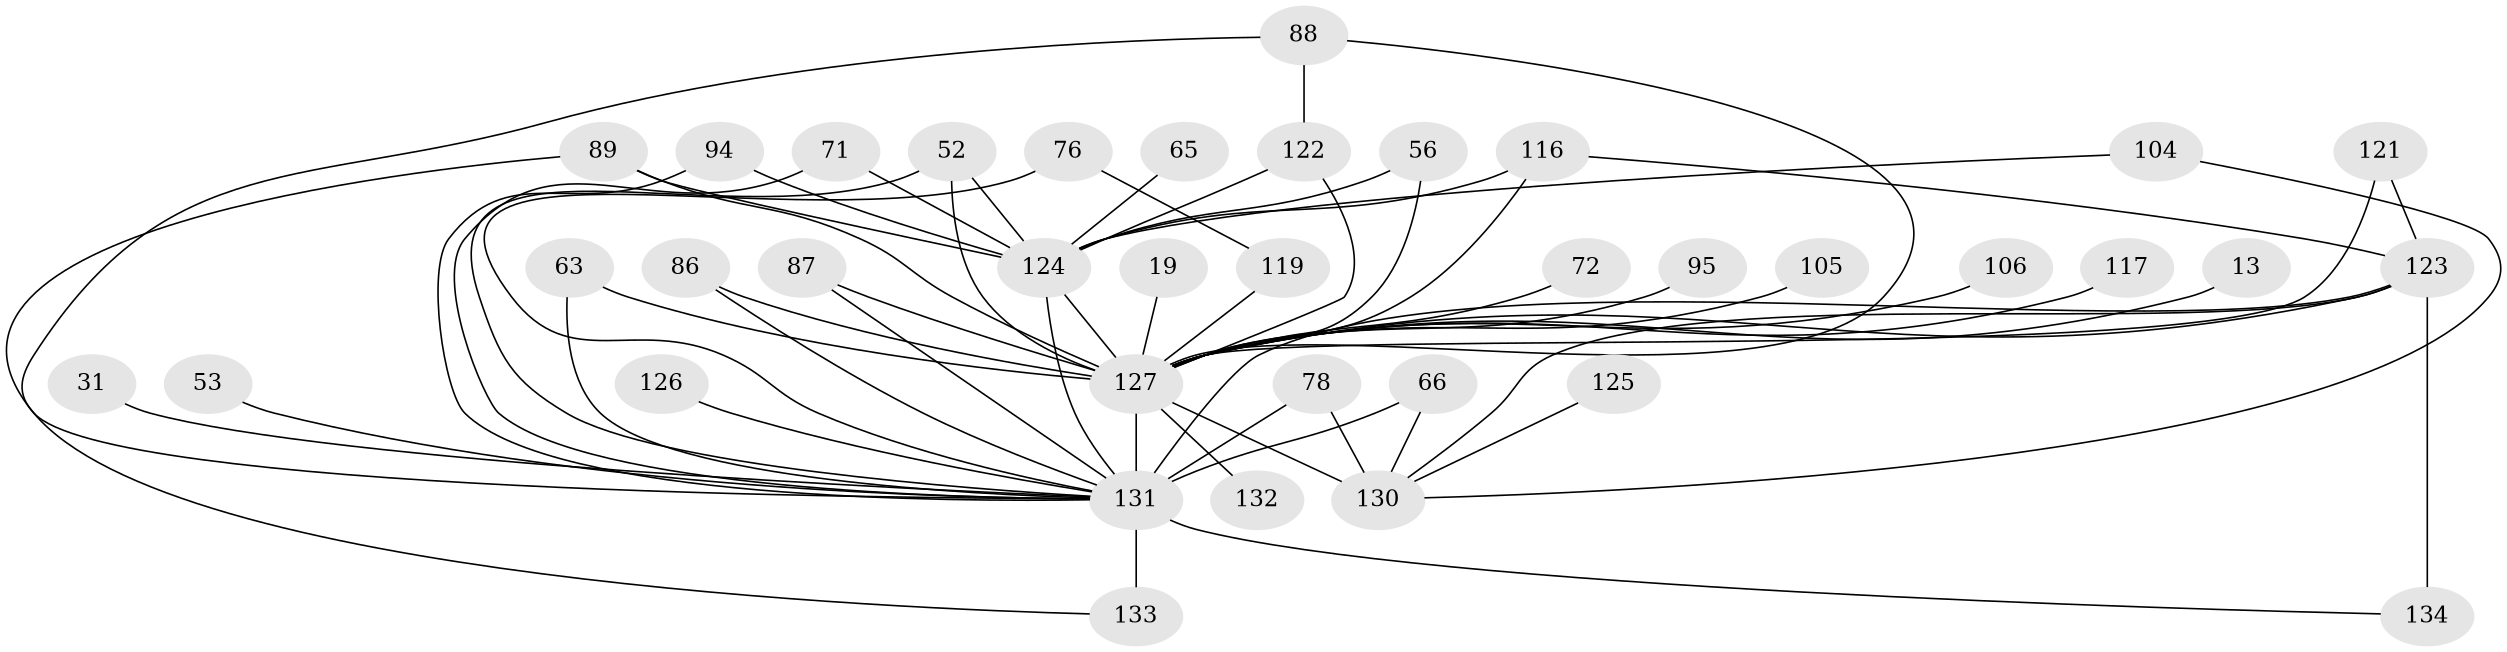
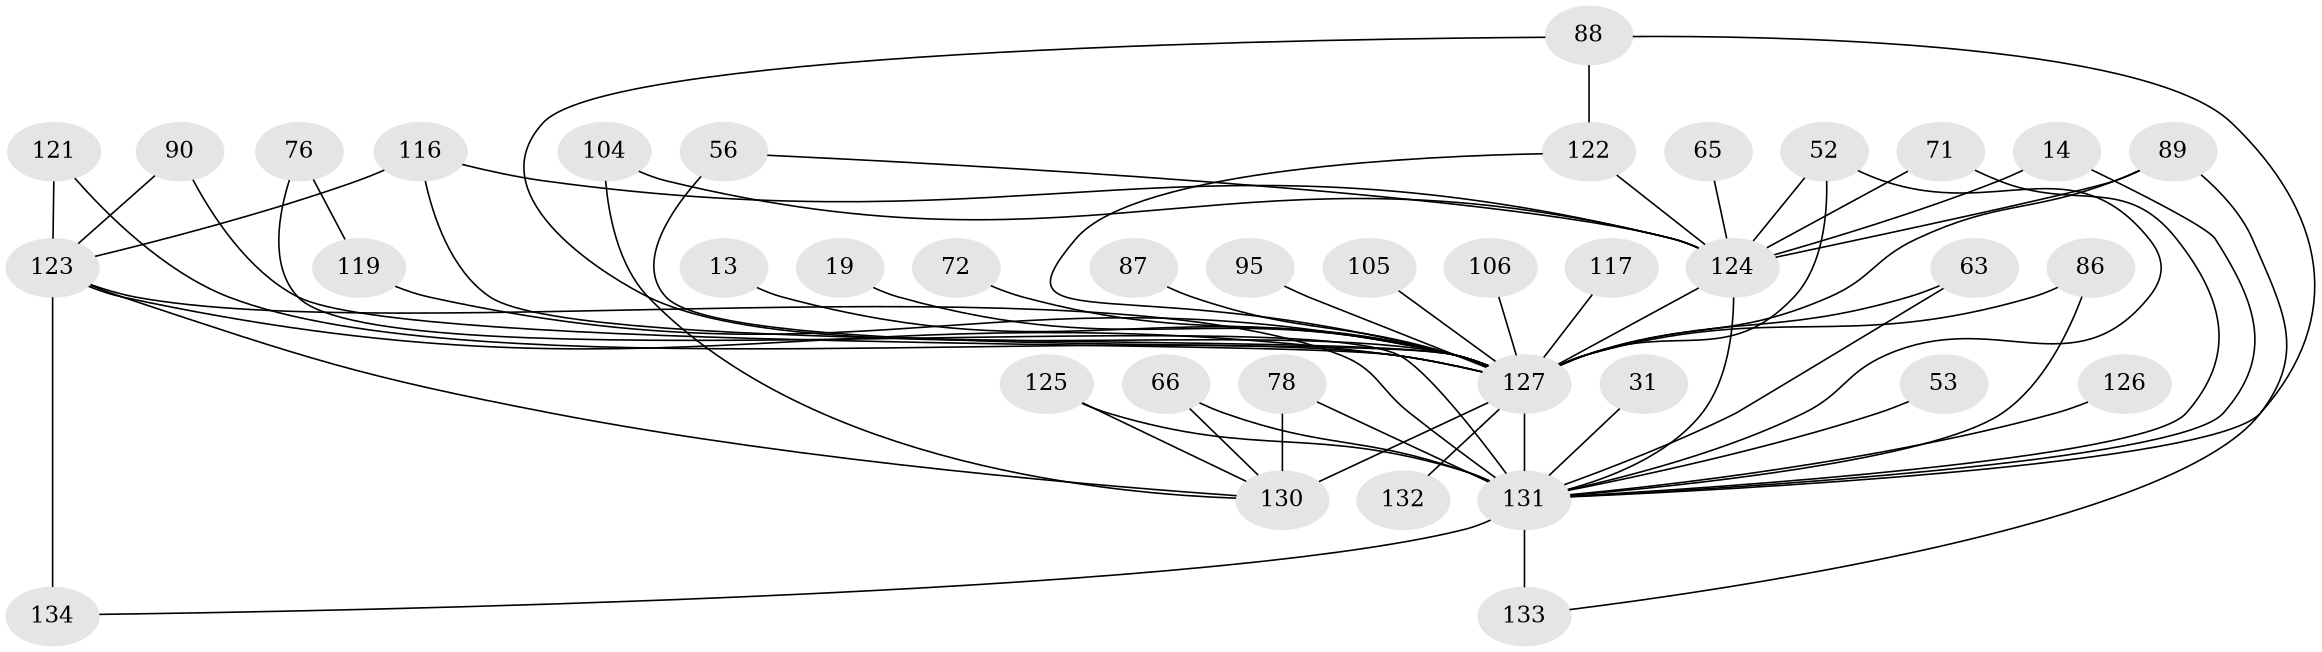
none -> (180, 152)
(720, 152) -> (2057, 152)
(969, 384) -> (1265, 441)
